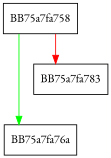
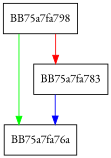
(40, 19) -> (40, 19)
none -> (55, 105)
